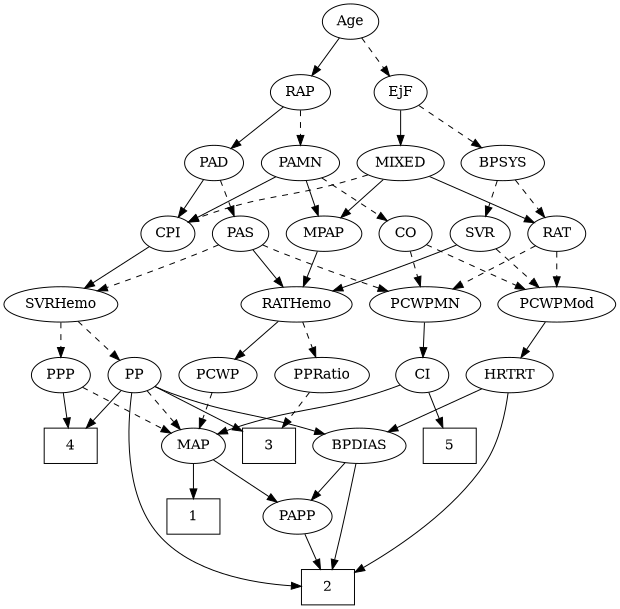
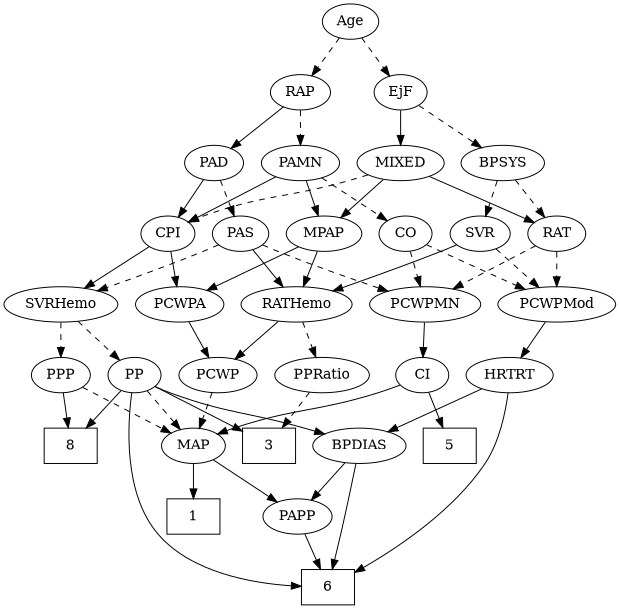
(329, 53) -> (329, 53)
none -> (180, 304)
(71, 446) -> (71, 446)
(328, 587) -> (328, 587)
